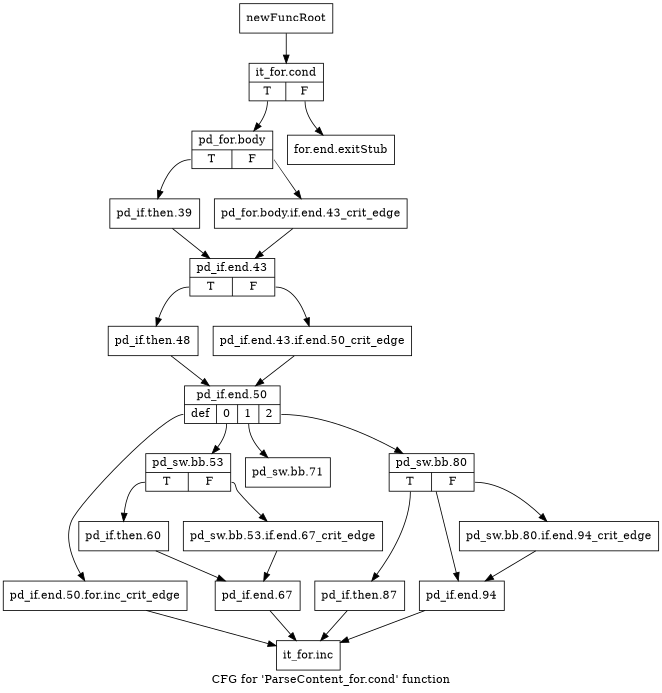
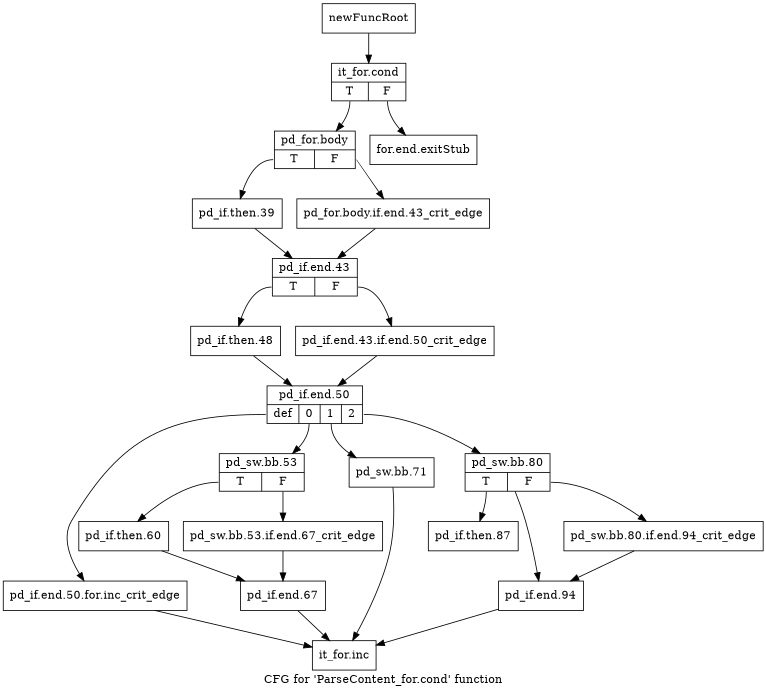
(337, 622) -> (387, 563)
